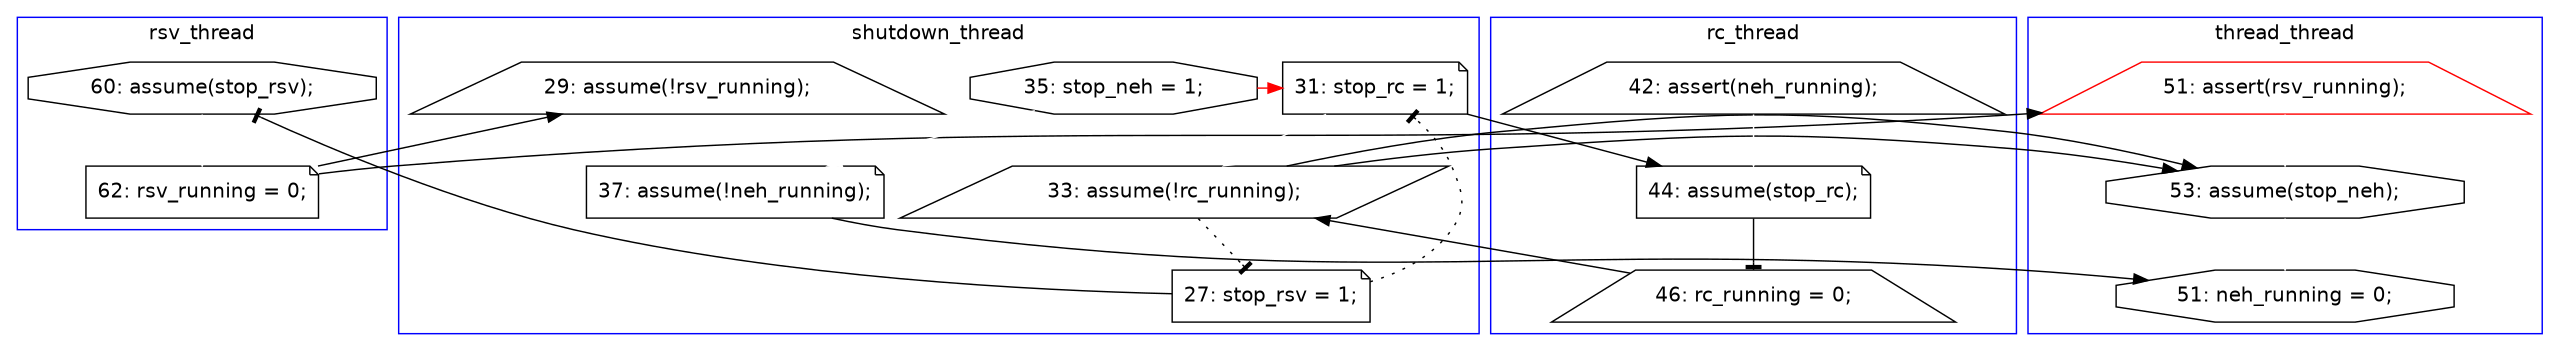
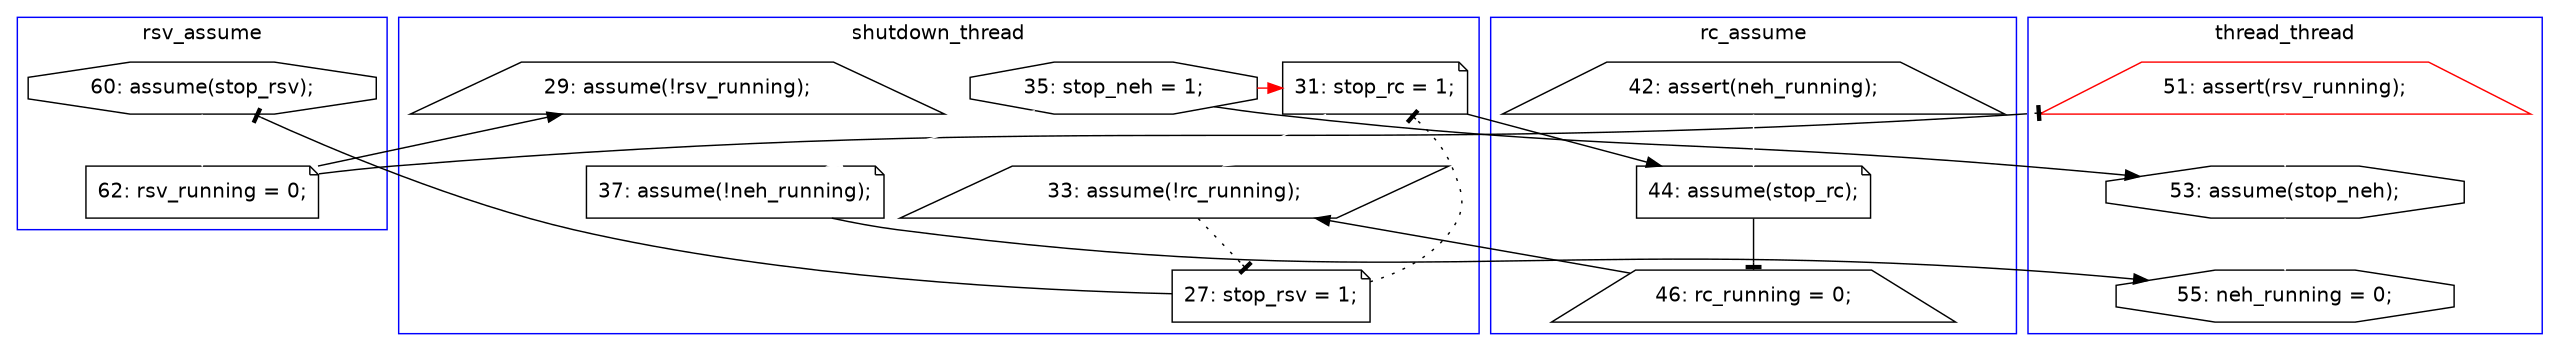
(202, 34) -> (202, 34)
(1754, 34) -> (1754, 34)
(1173, 136) -> (1173, 136)
(1769, 136) -> (1669, 145)
(2285, 296) -> (2285, 296)
